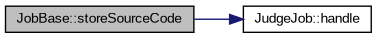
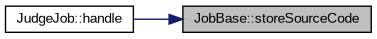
(212, 19) -> (151, 19)
